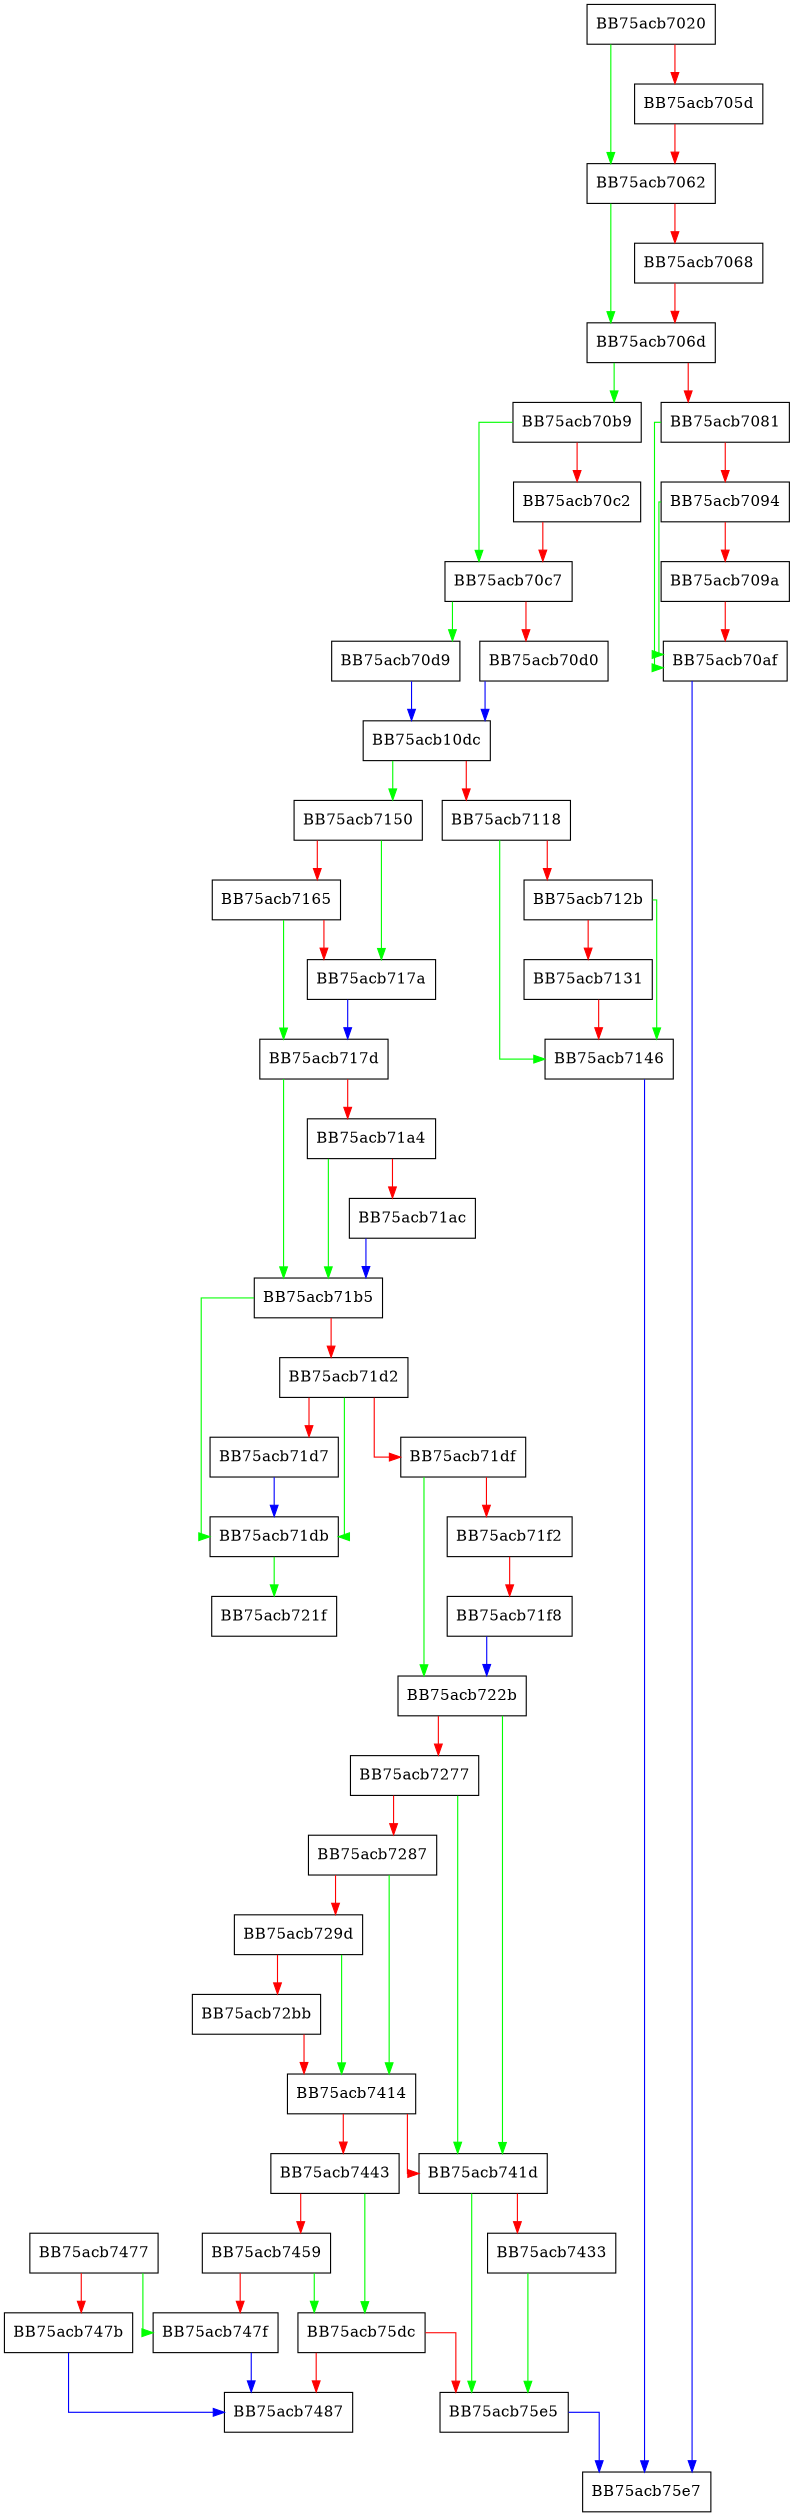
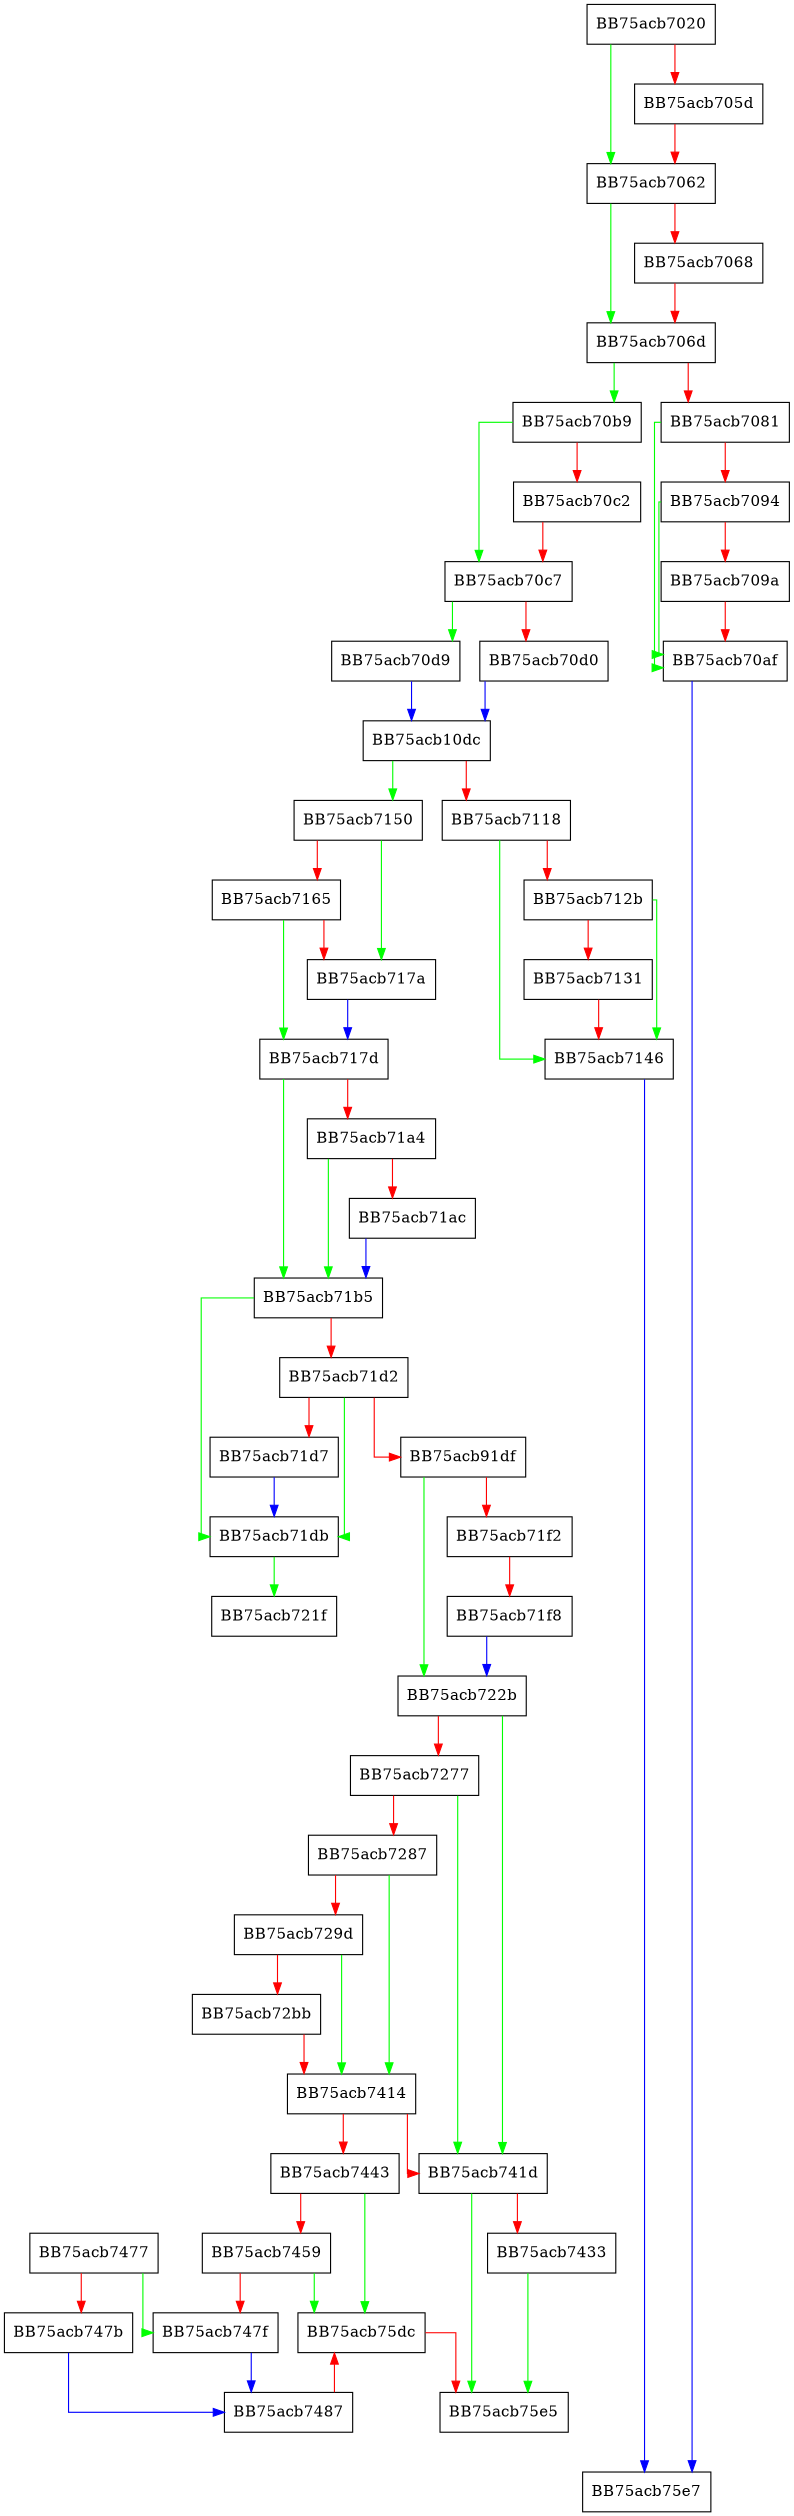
(463, 1457) -> (463, 1457)
(316, 2367) -> (334, 2378)
(599, 2421) -> none
